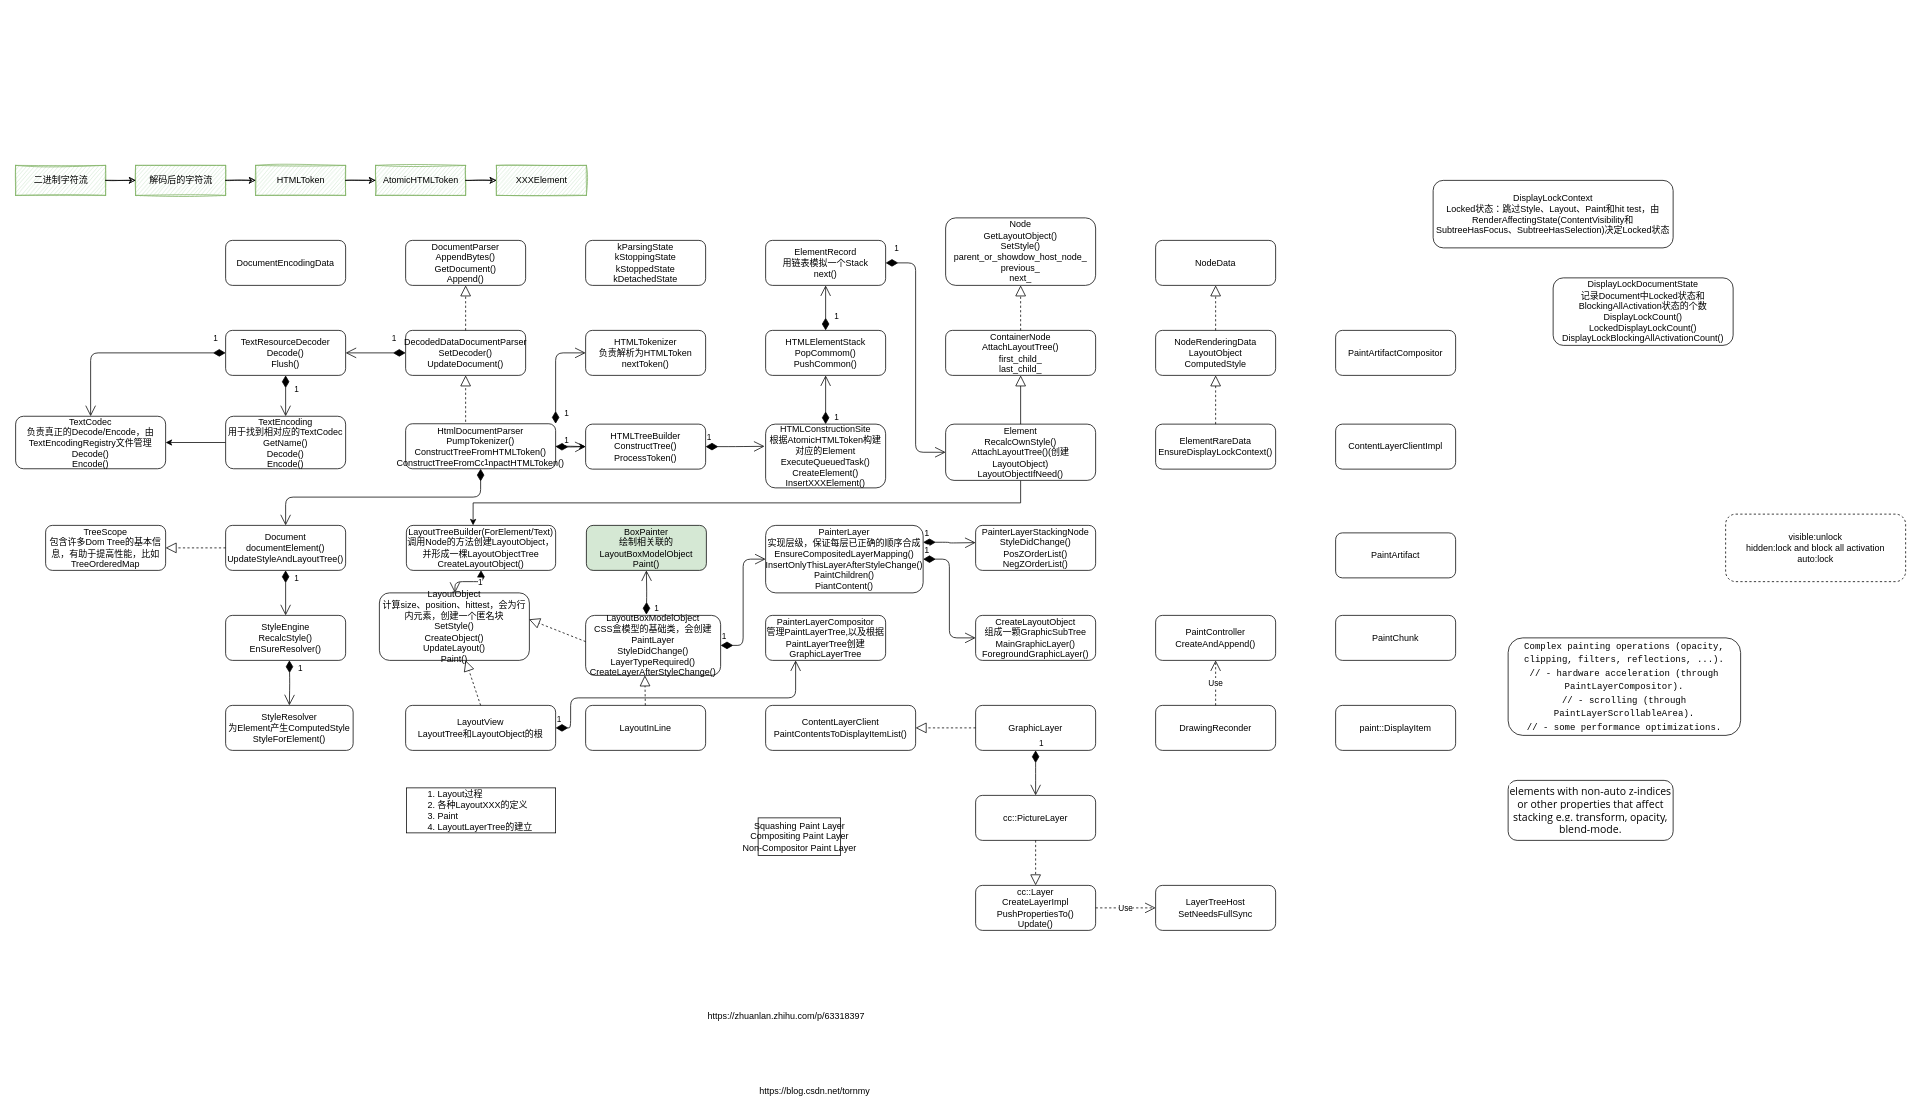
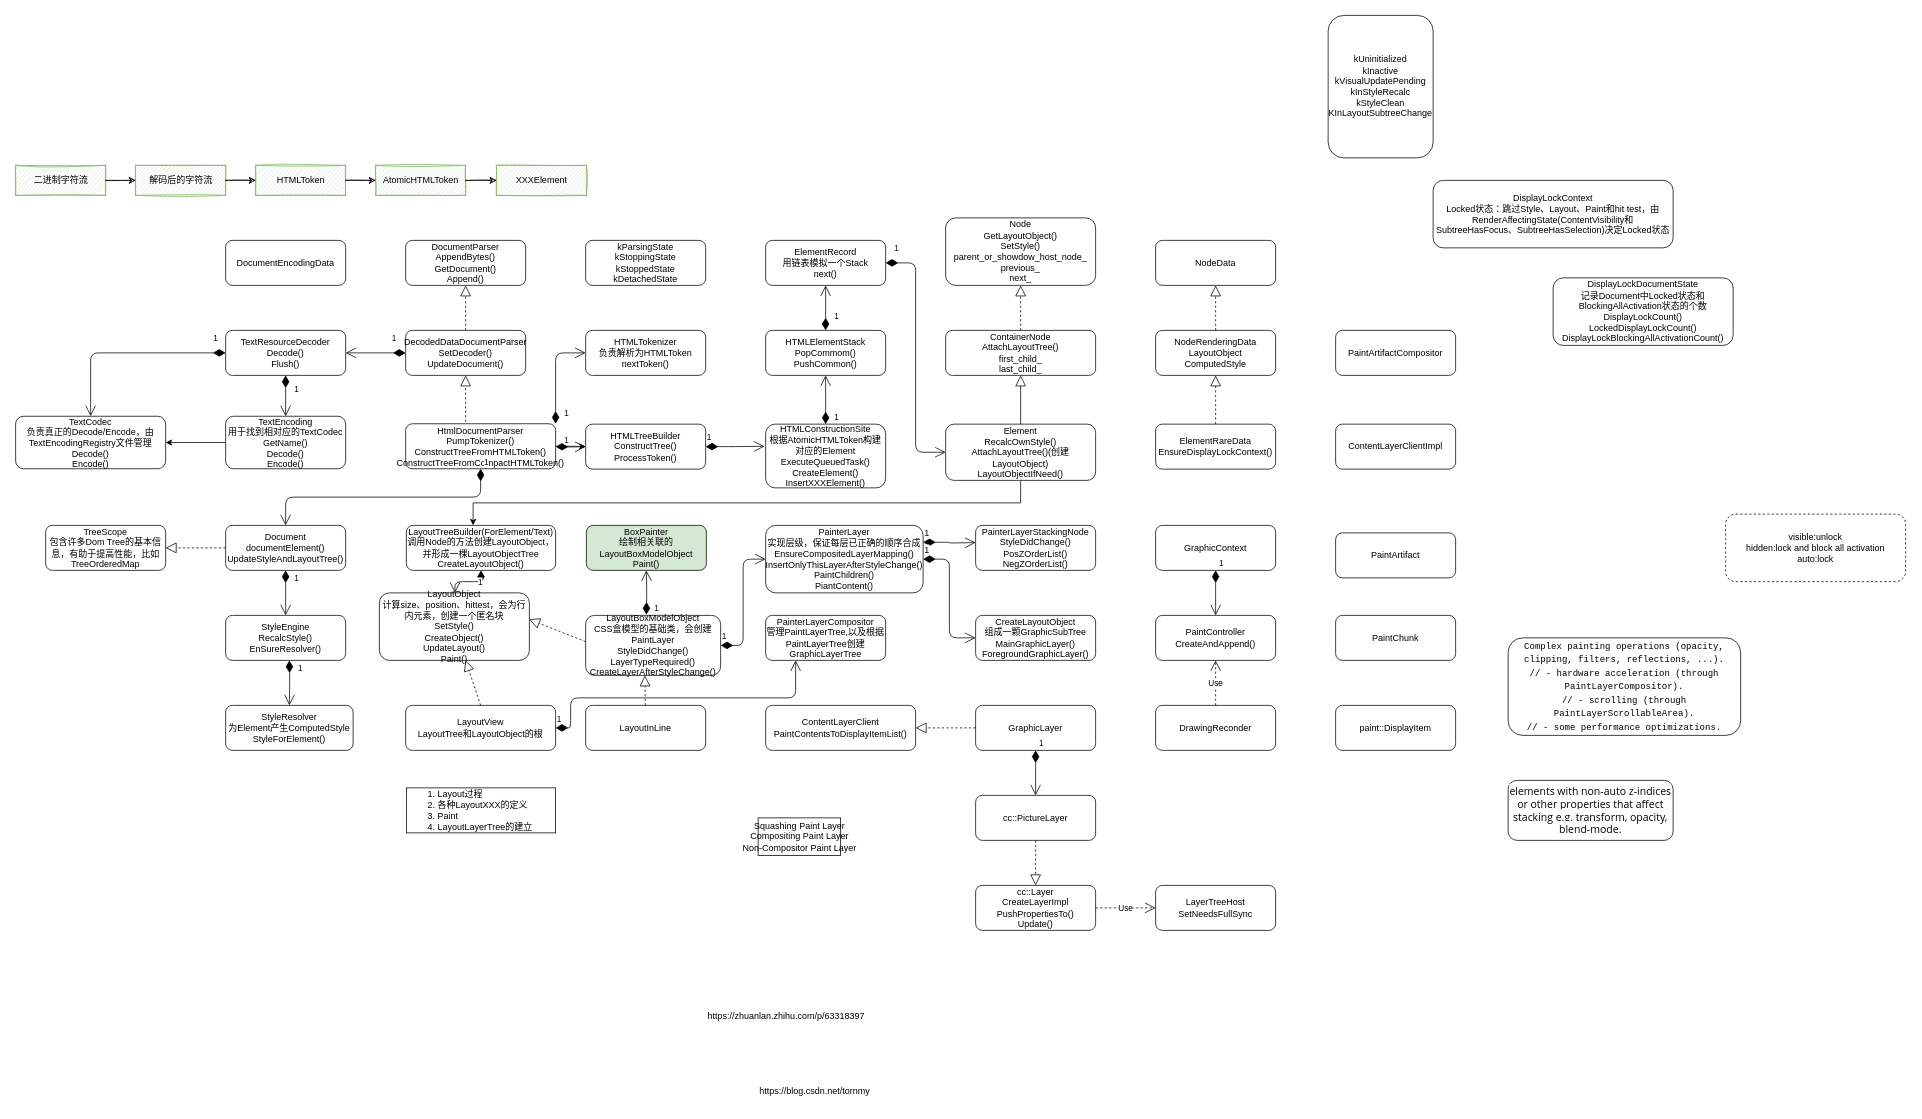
none -> (1380, 87)
none -> (1215, 548)
none -> (1215, 598)
